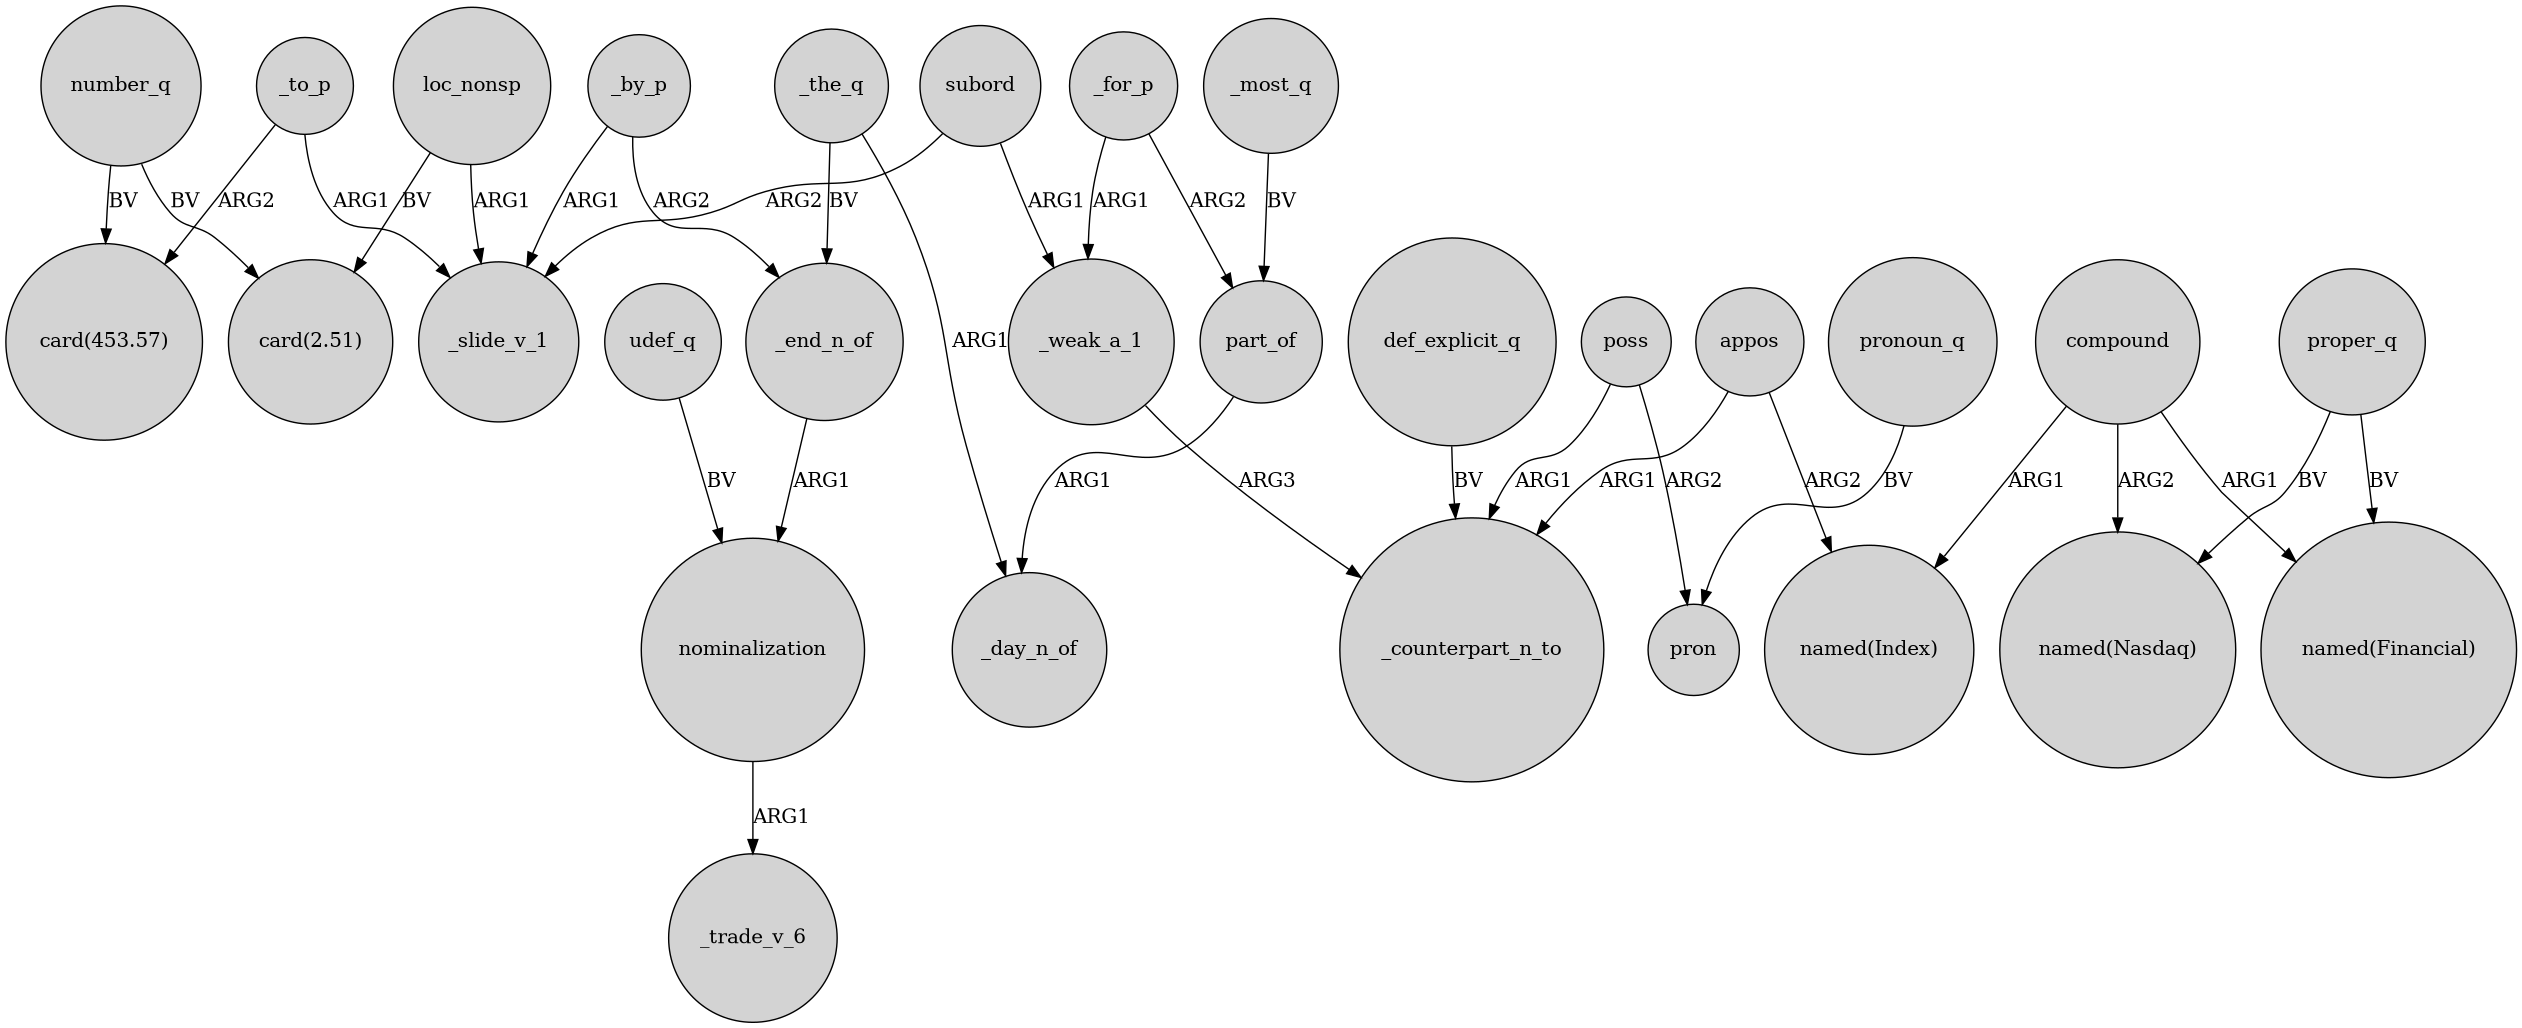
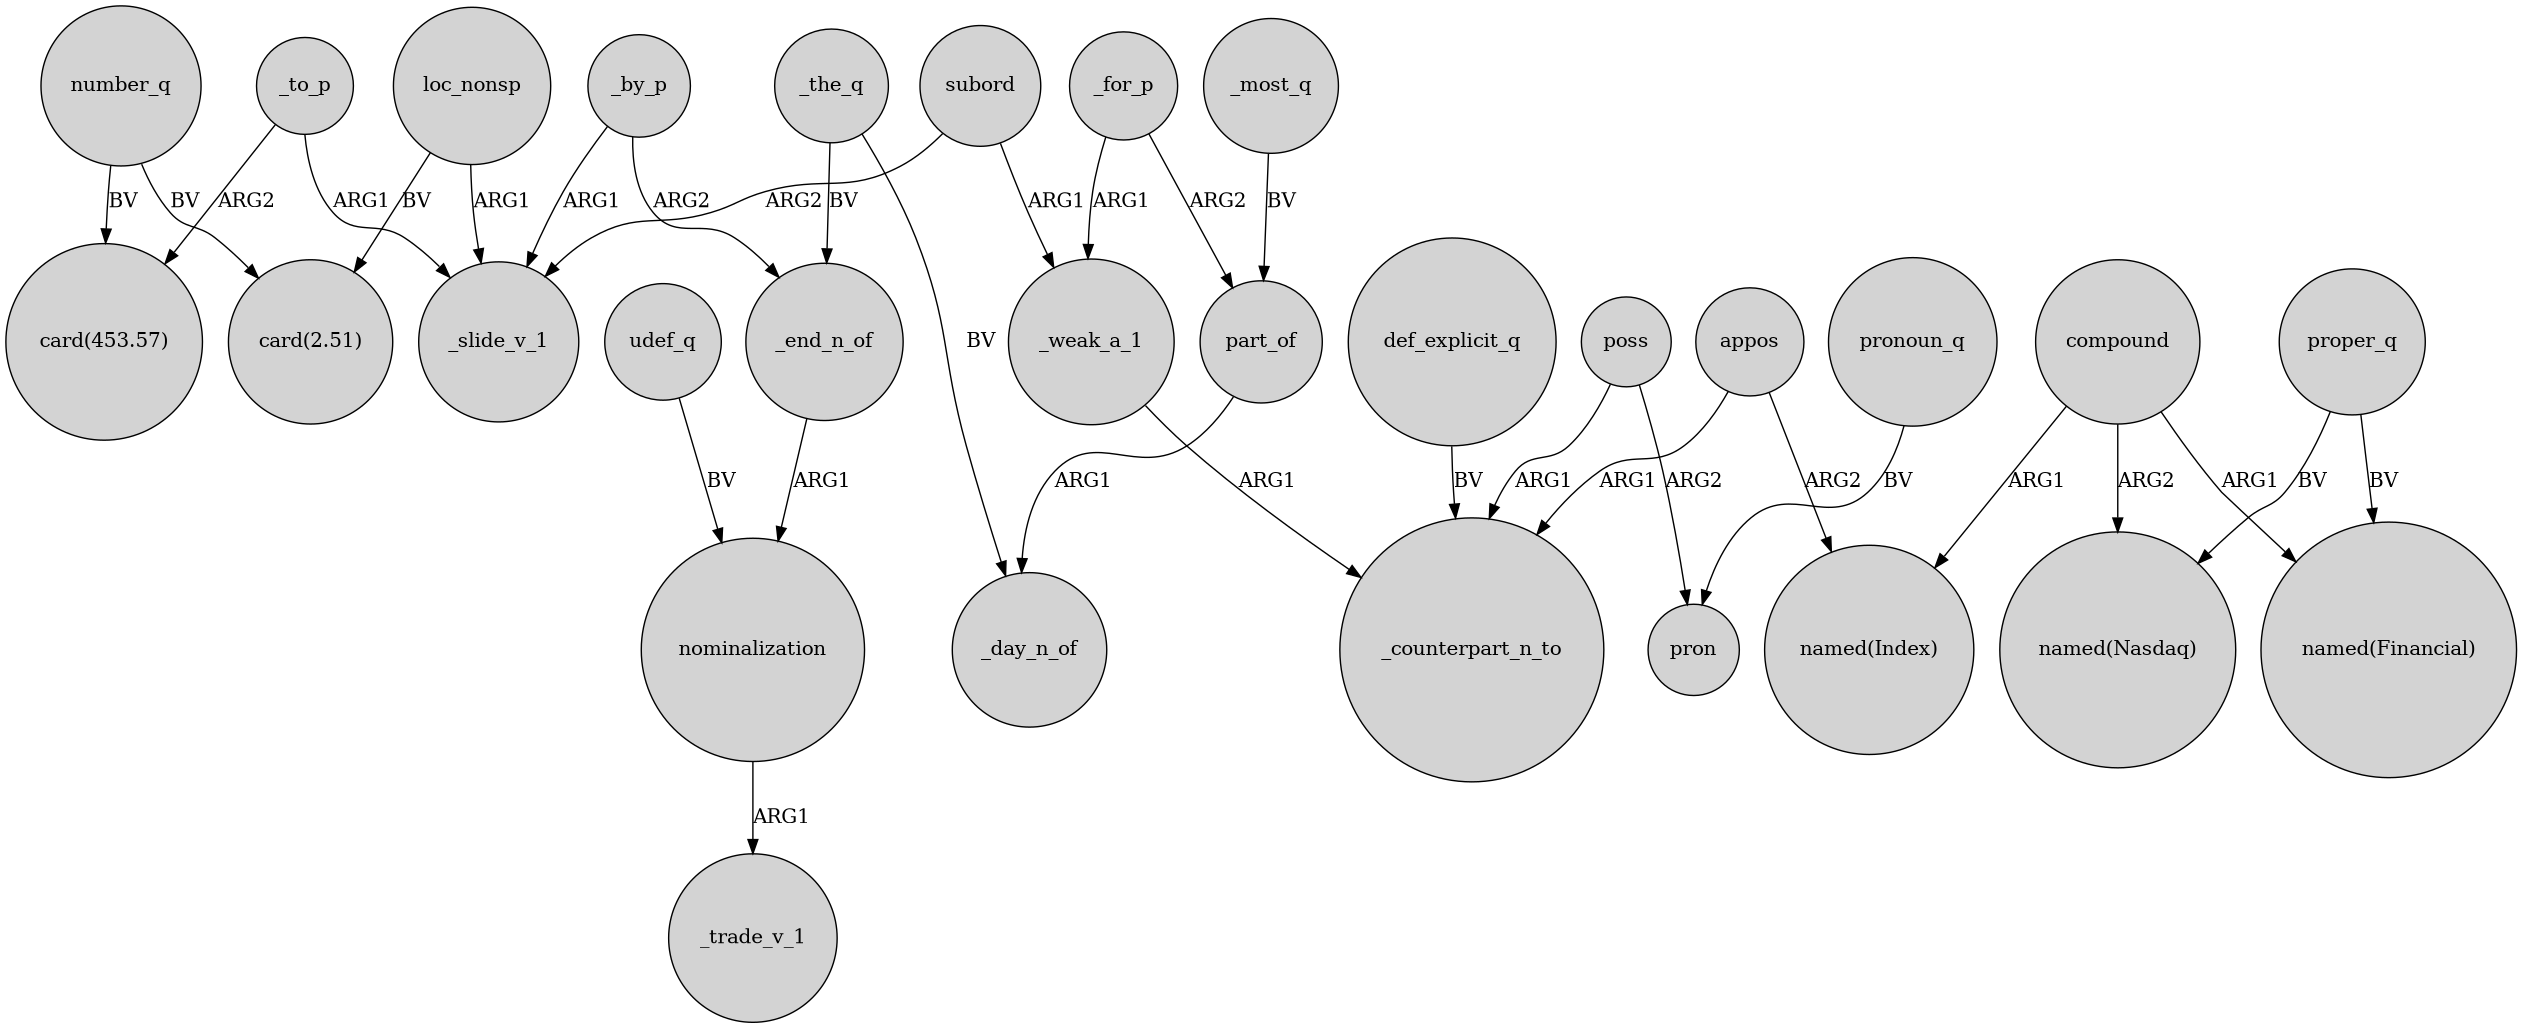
(981, 342) -> (981, 342)
(1268, 482) -> (1268, 482)
(753, 938) -> (753, 938)
